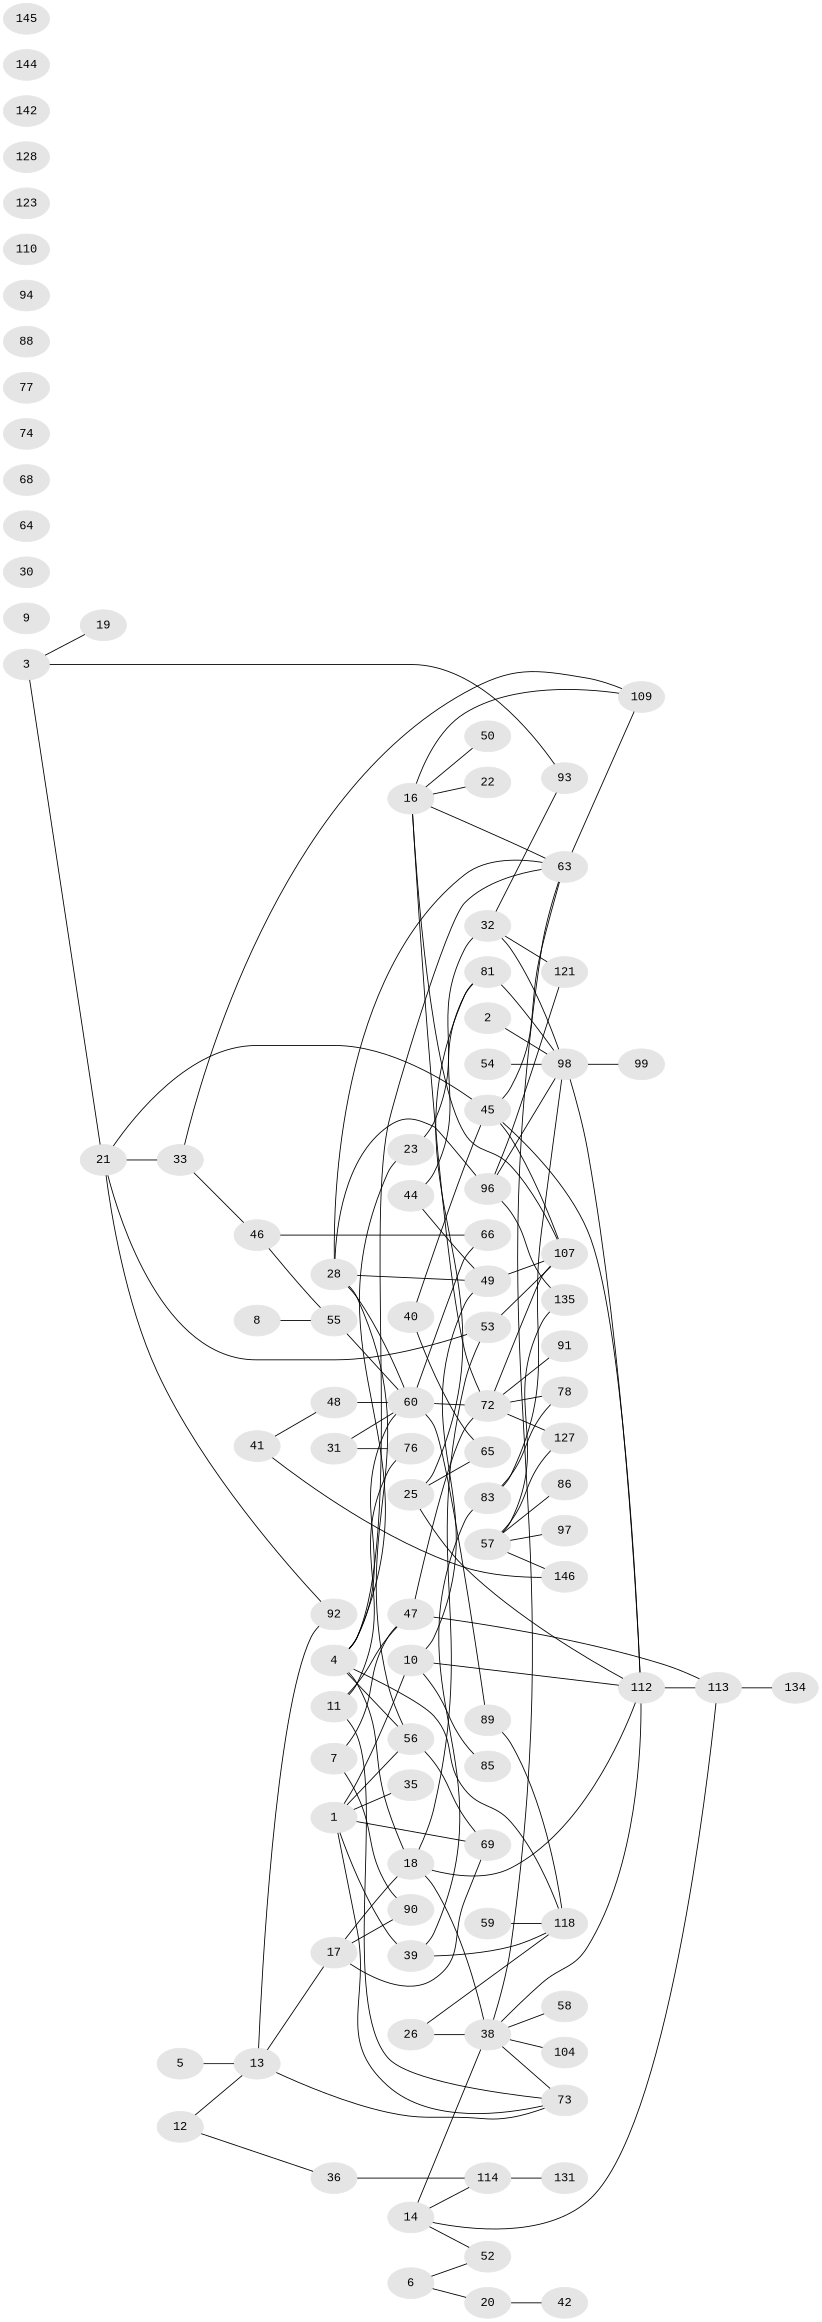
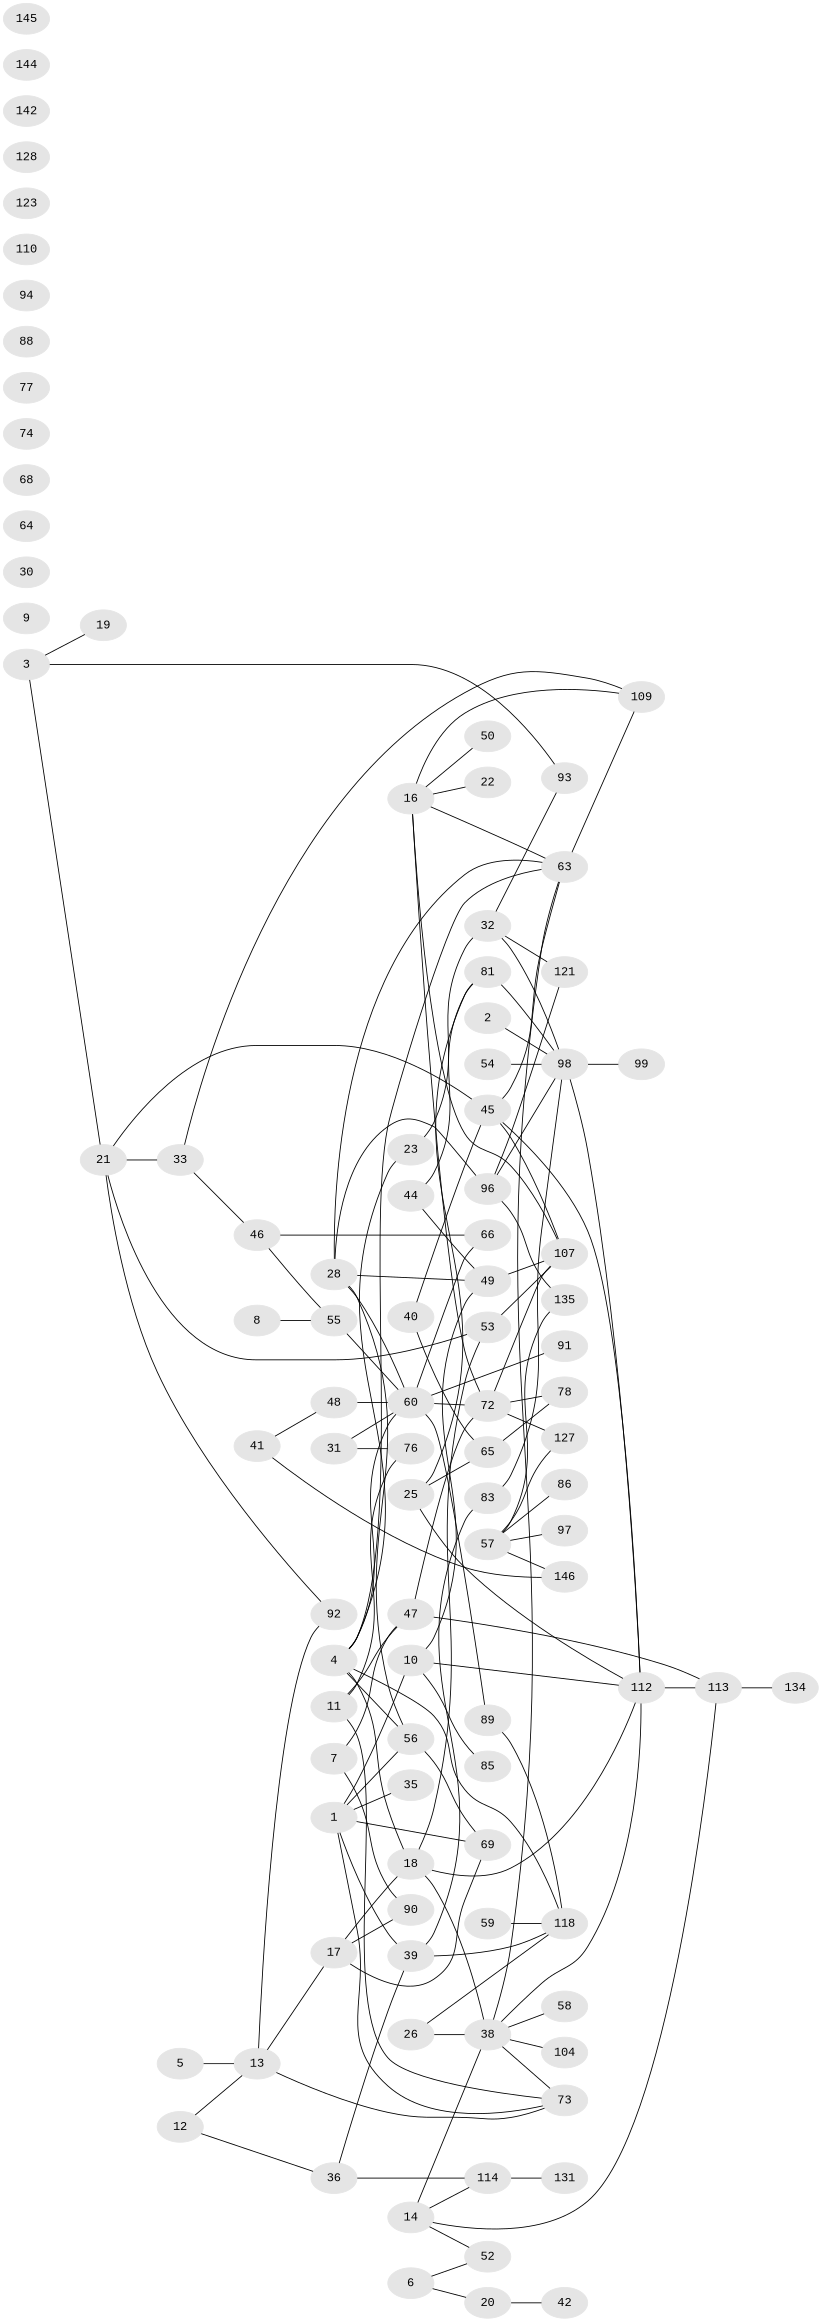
(532, 1372) -> (488, 1374)
(526, 1445) -> (518, 1429)
none -> (366, 2076)
